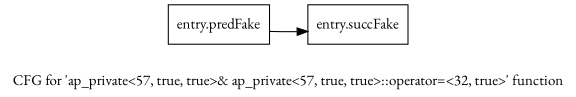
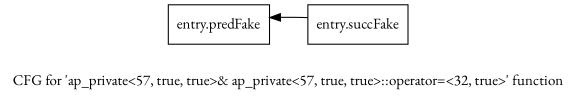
(283, 32) -> (294, 17)
